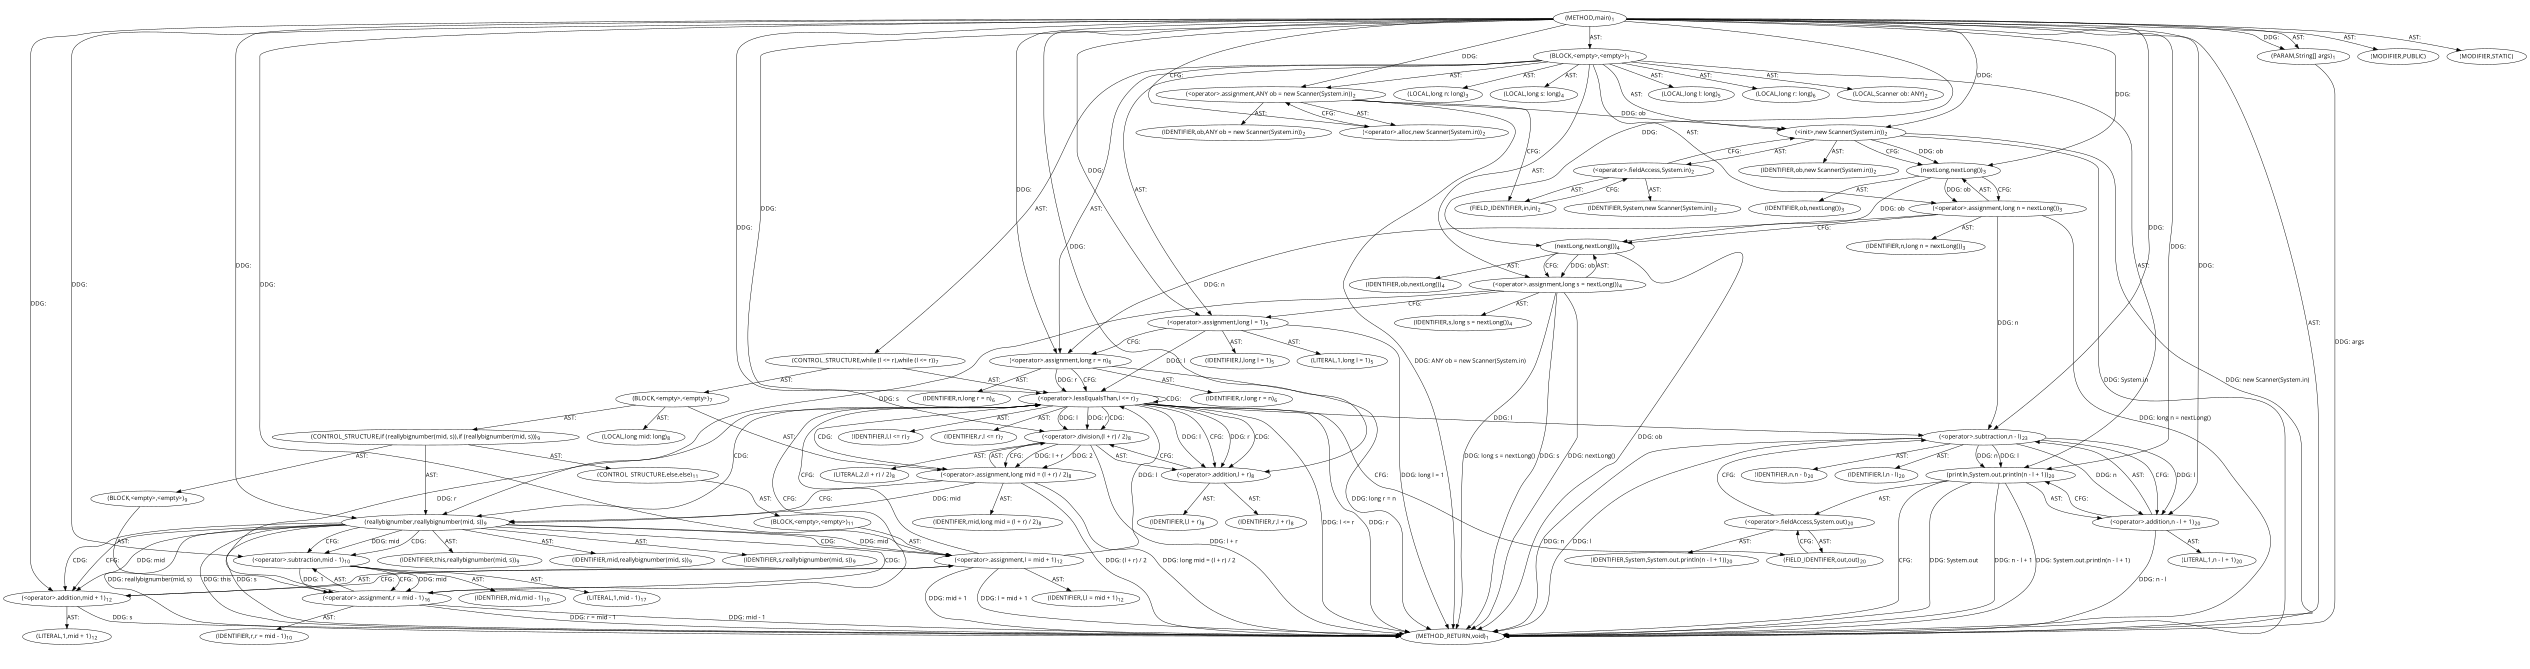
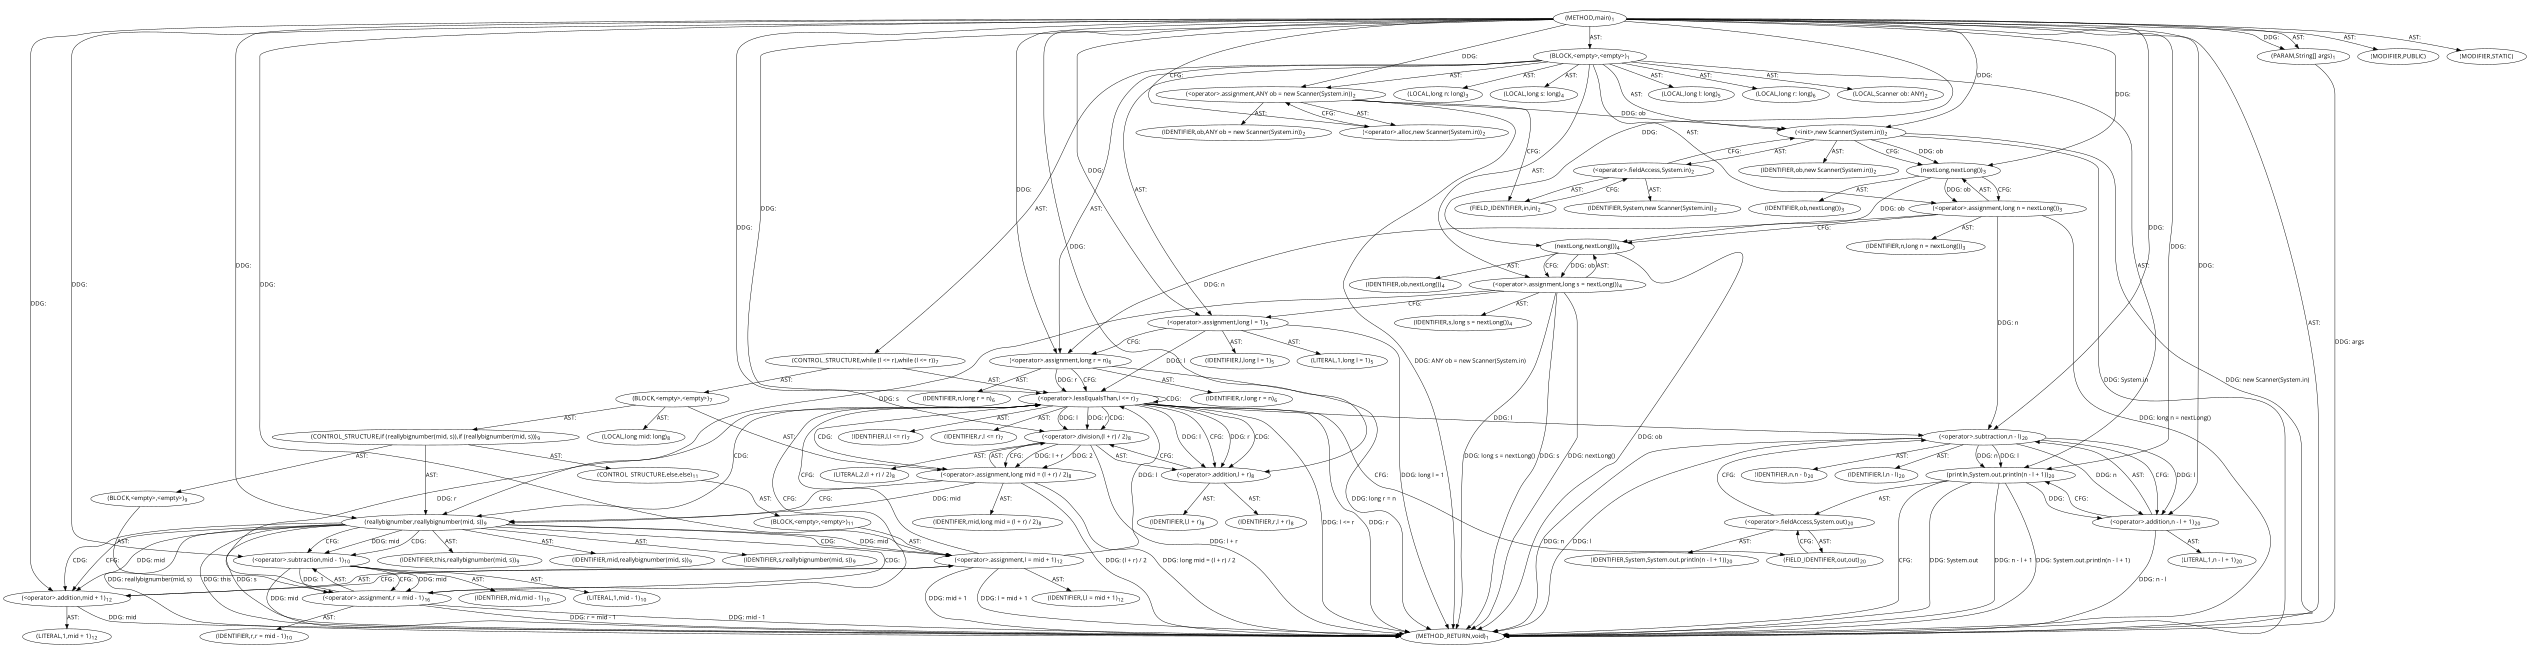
(2025, 437) -> (2025, 437)
(2058, 499) -> (2058, 499)
(644, 598) -> (644, 598)
(122, 618) -> (122, 618)
none -> (542, 622)
